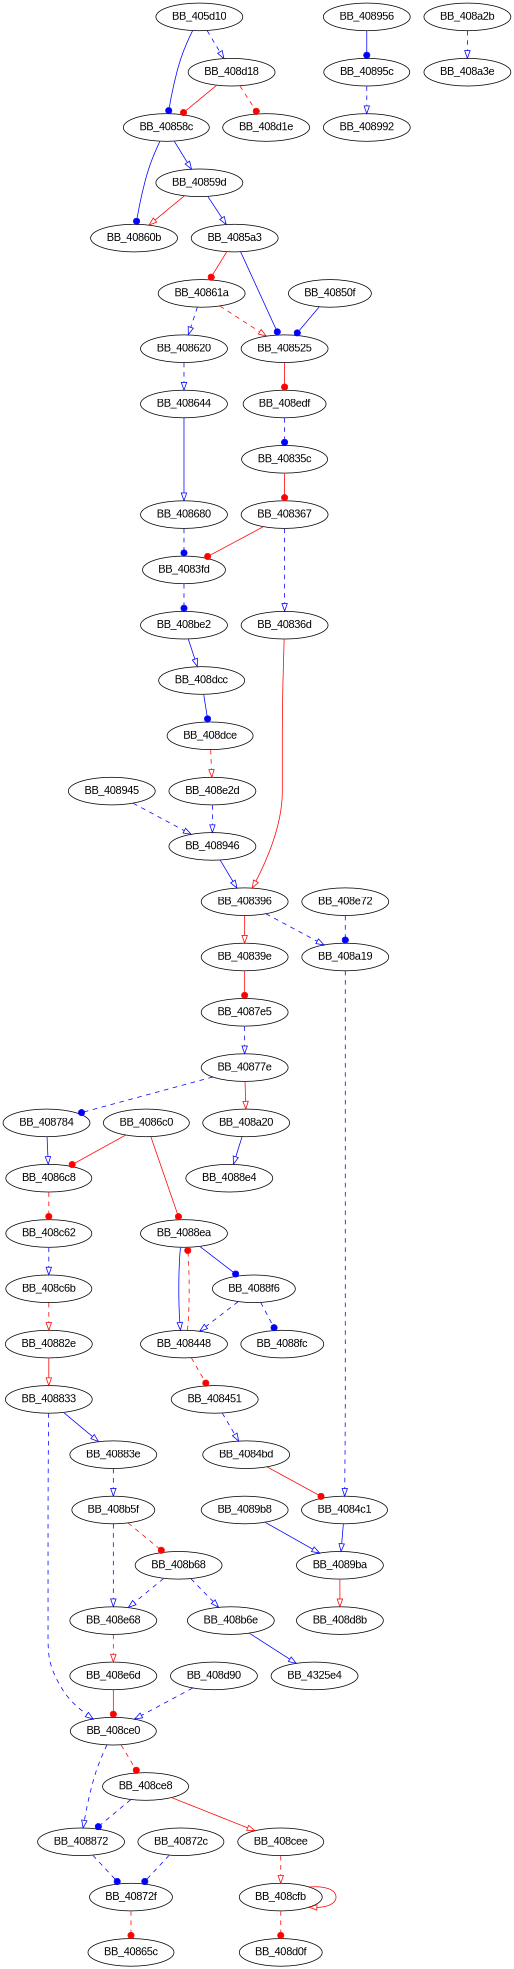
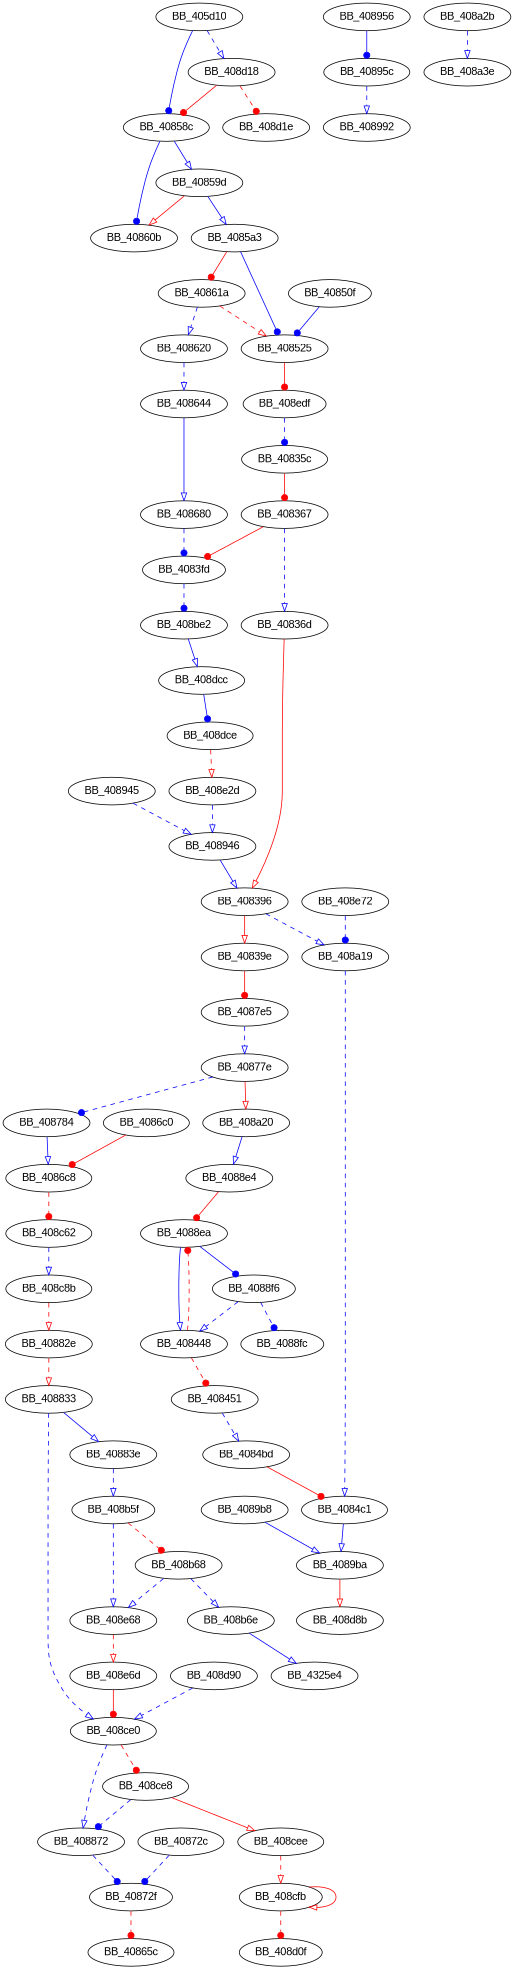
(164, 1175) -> (209, 1203)
(49, 1289) -> (49, 1289)
(49, 1368) -> (49, 1368)
